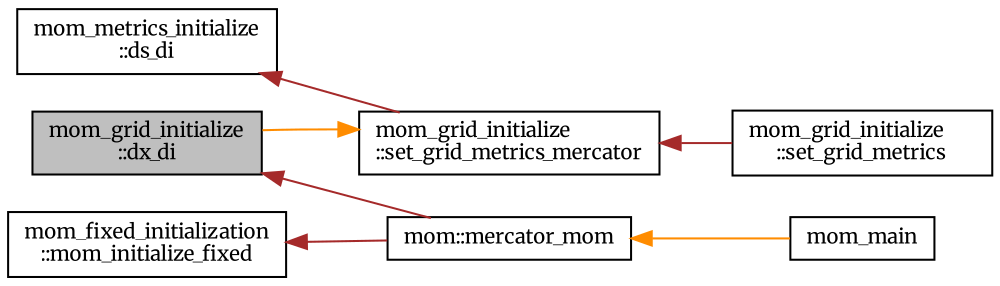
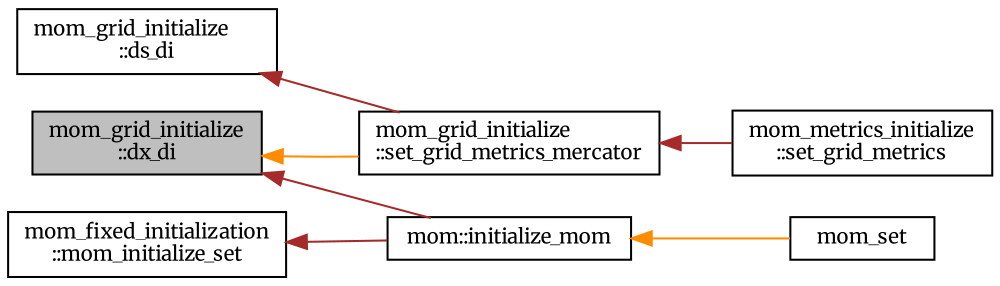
(147, 42) -> (147, 42)
(300, 130) -> (321, 157)
(862, 143) -> (862, 143)
(509, 238) -> (509, 238)
(862, 238) -> (862, 238)
(147, 245) -> (147, 245)
